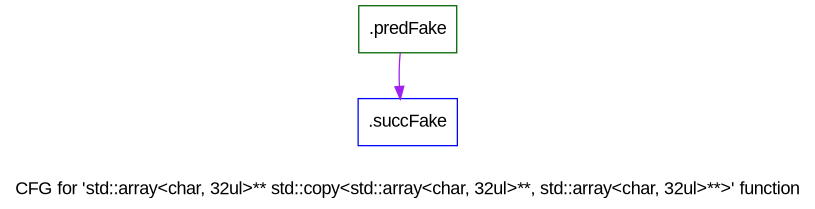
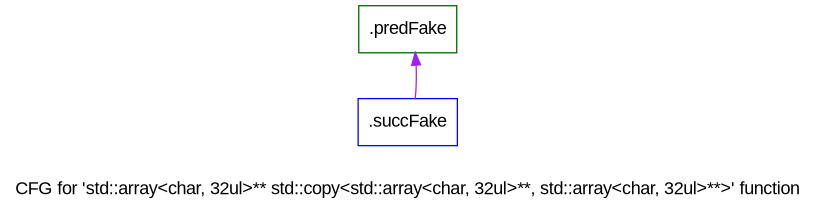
(399, 69) -> (416, 82)
